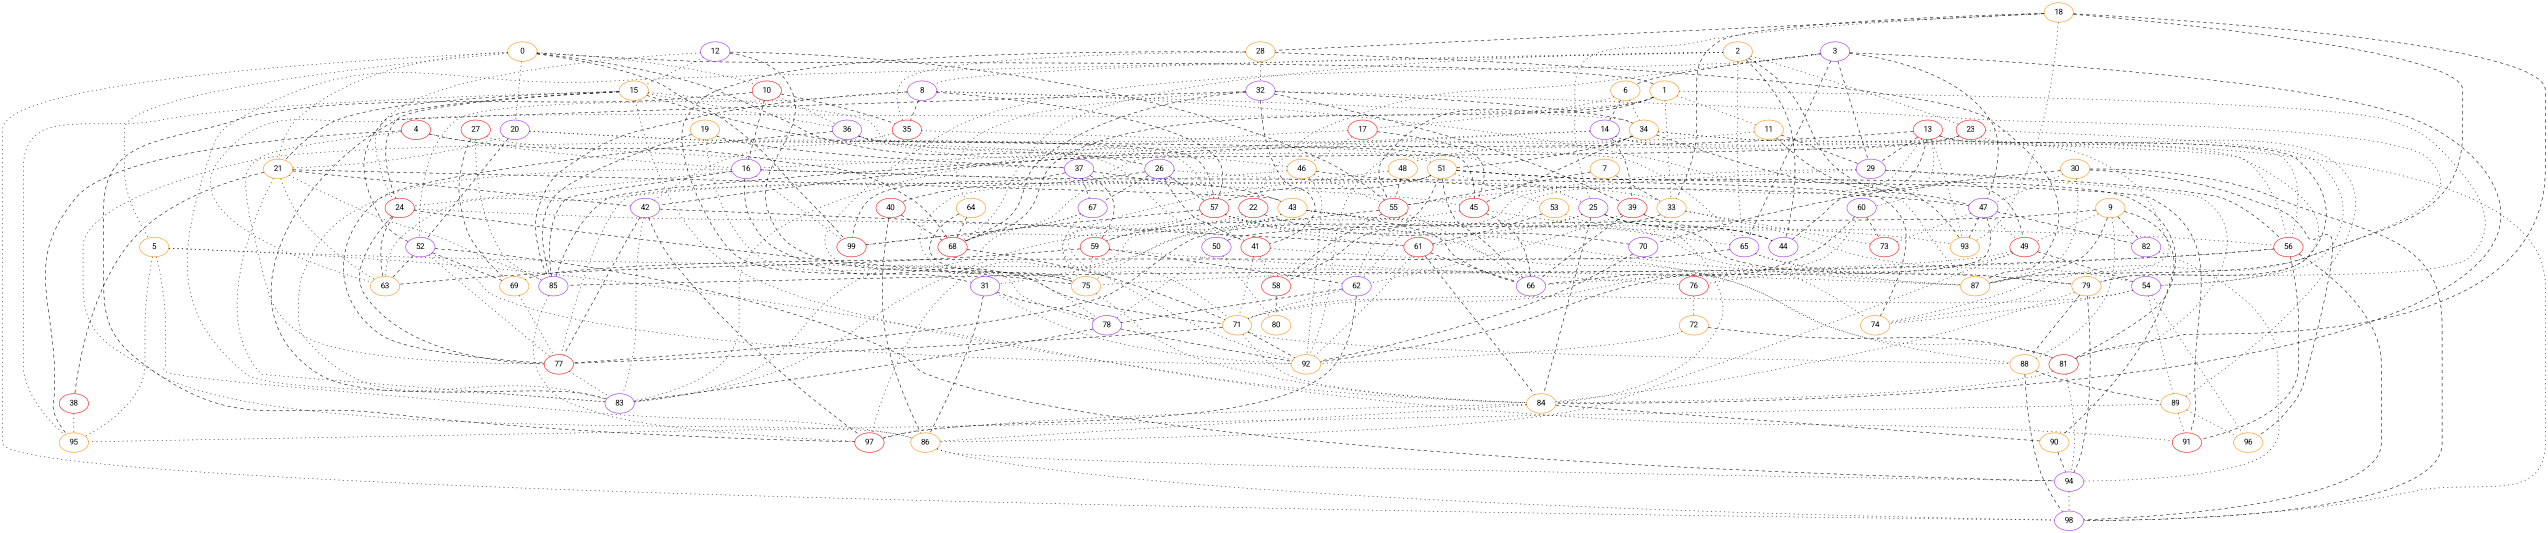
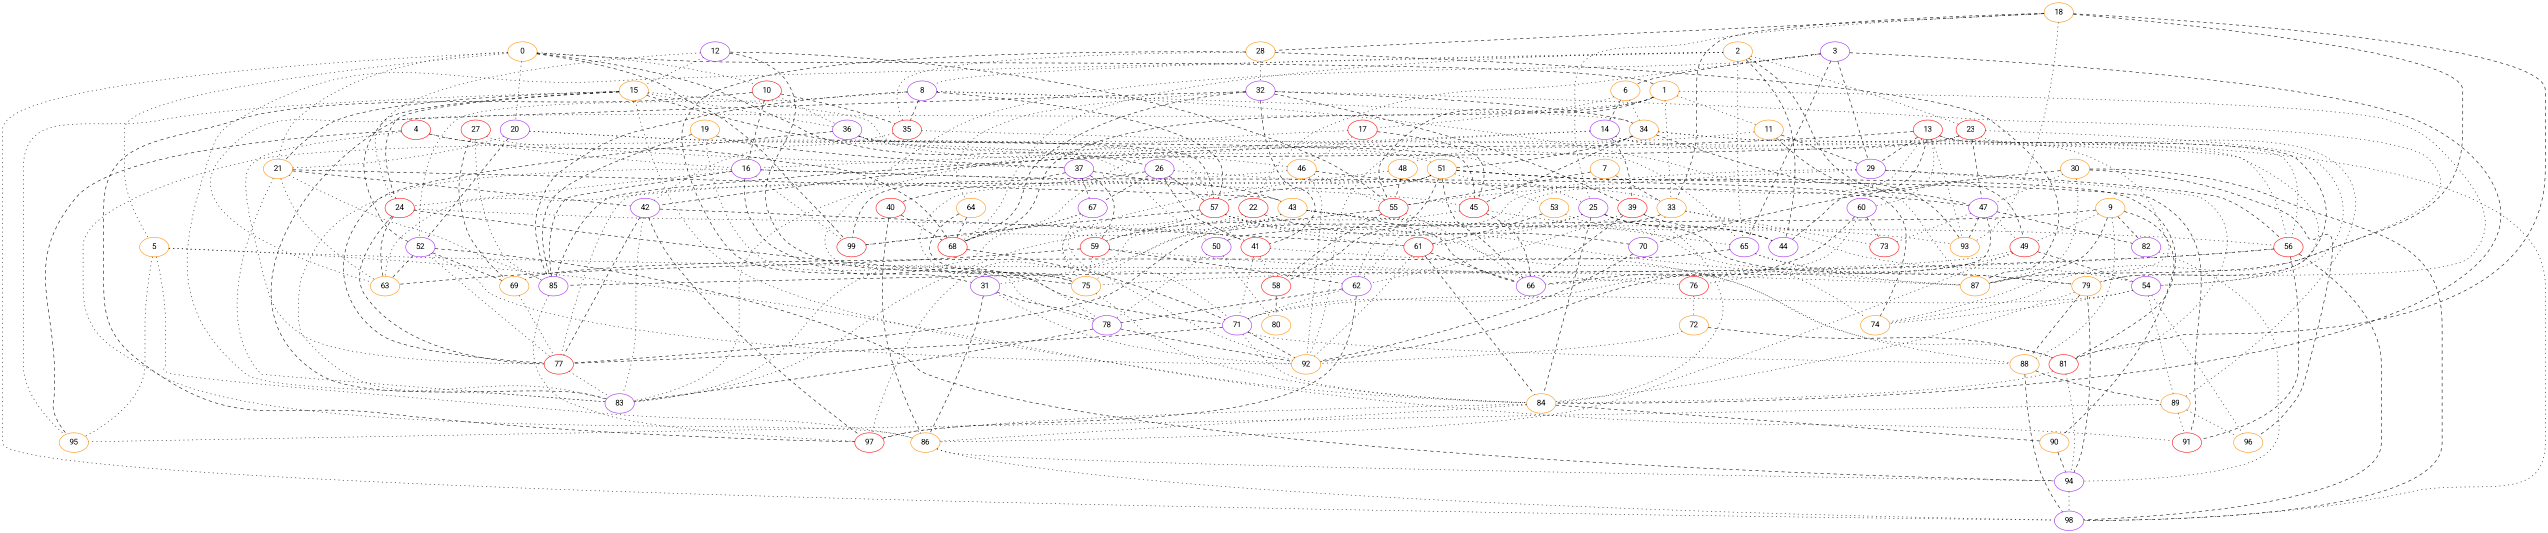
(1963, 92) -> (1977, 169)
(1237, 325) -> (1237, 325)
(74, 403) -> none
